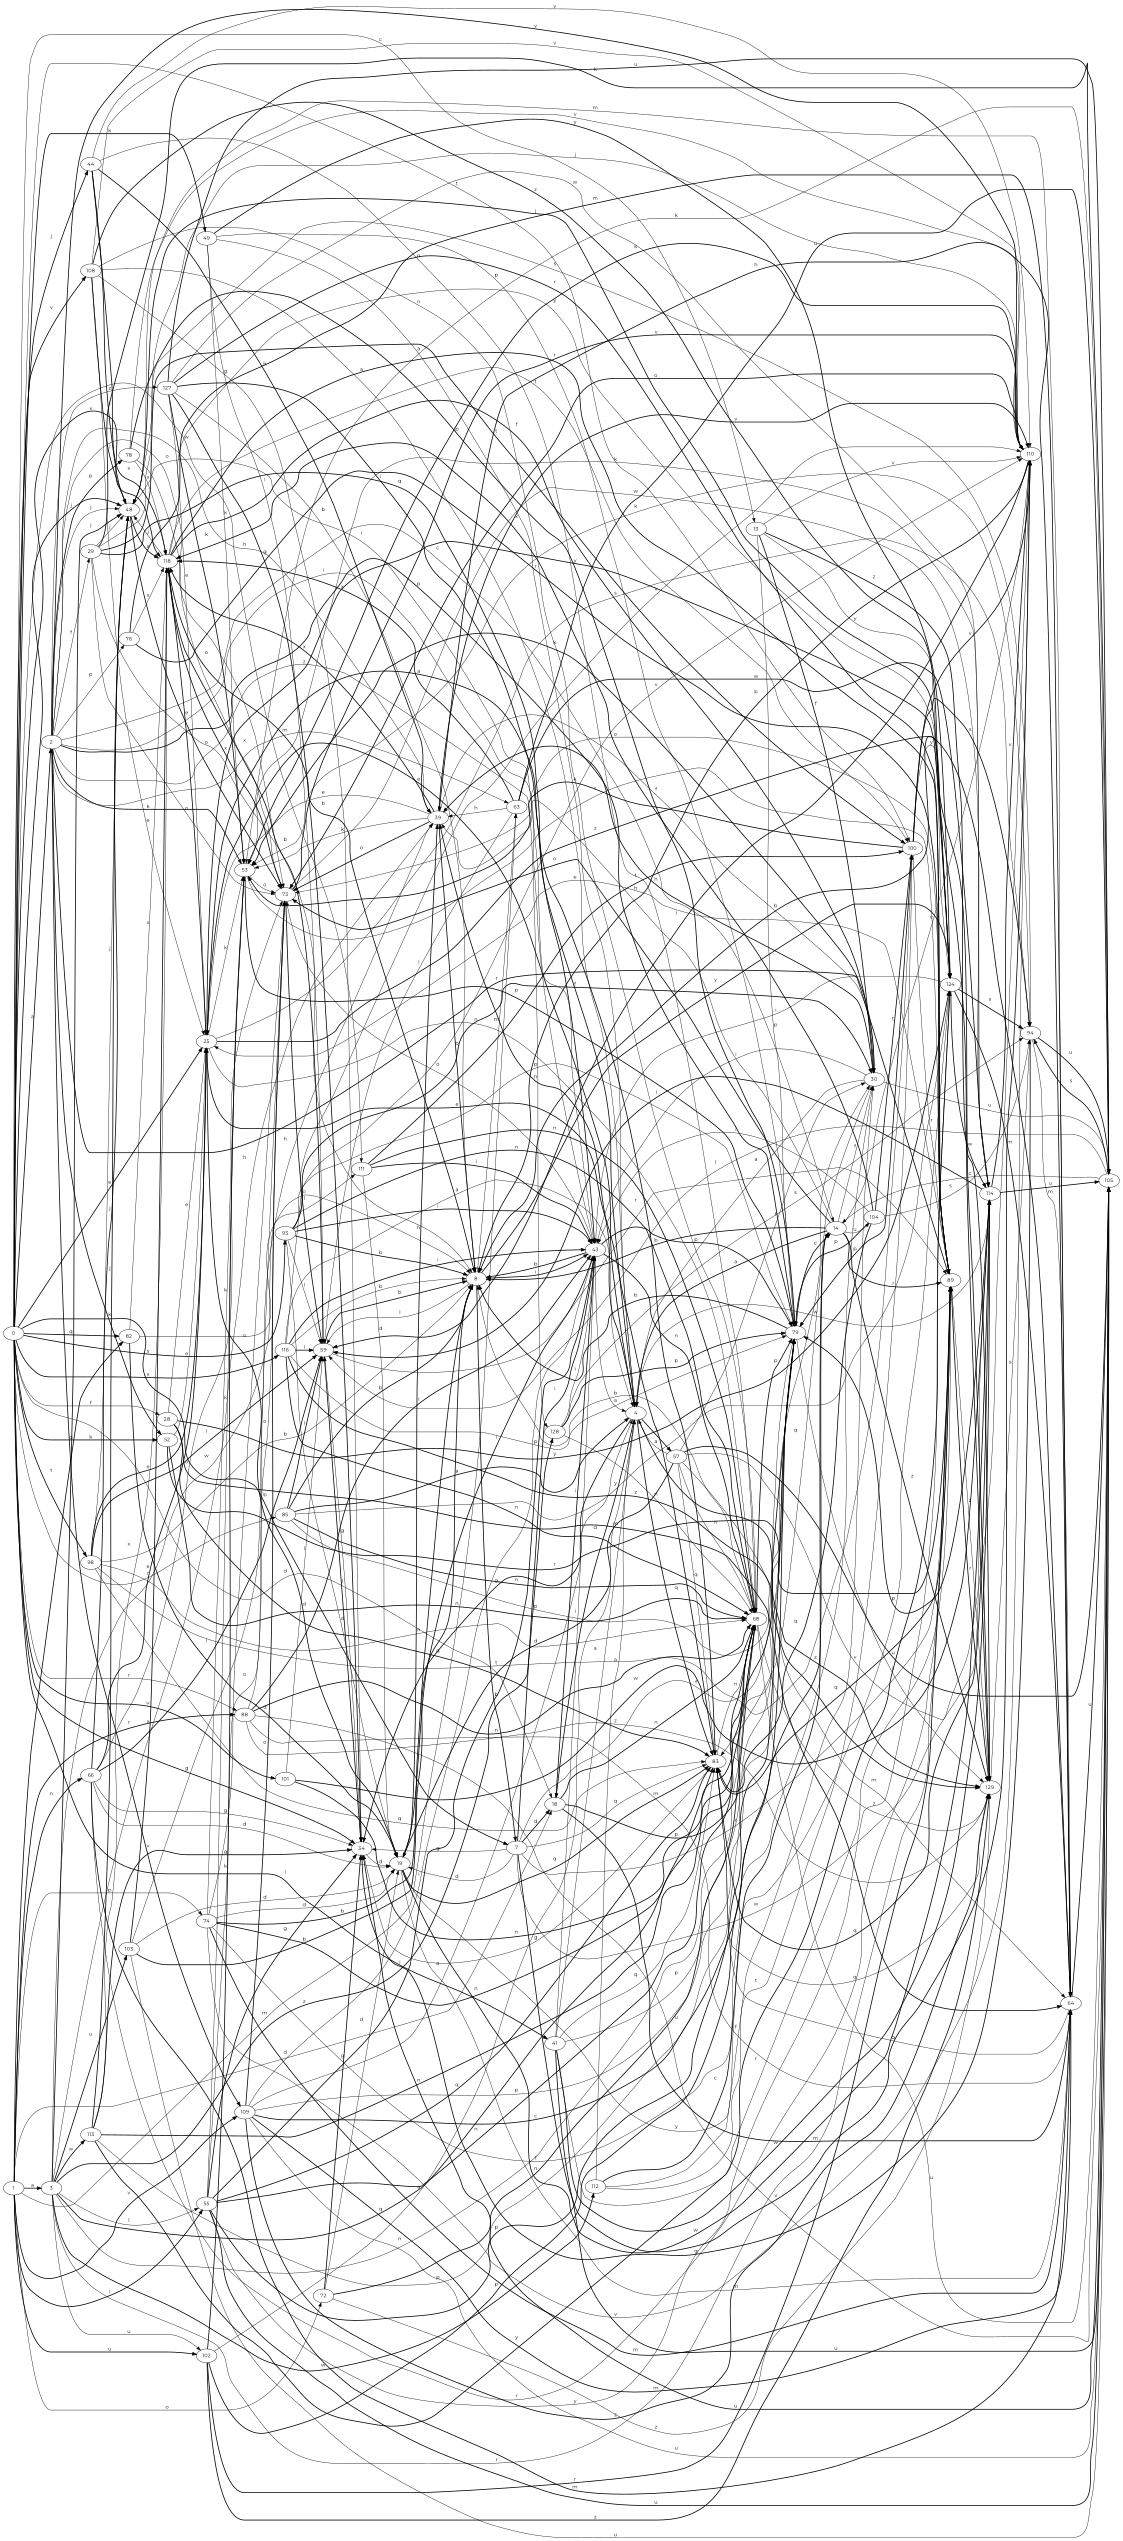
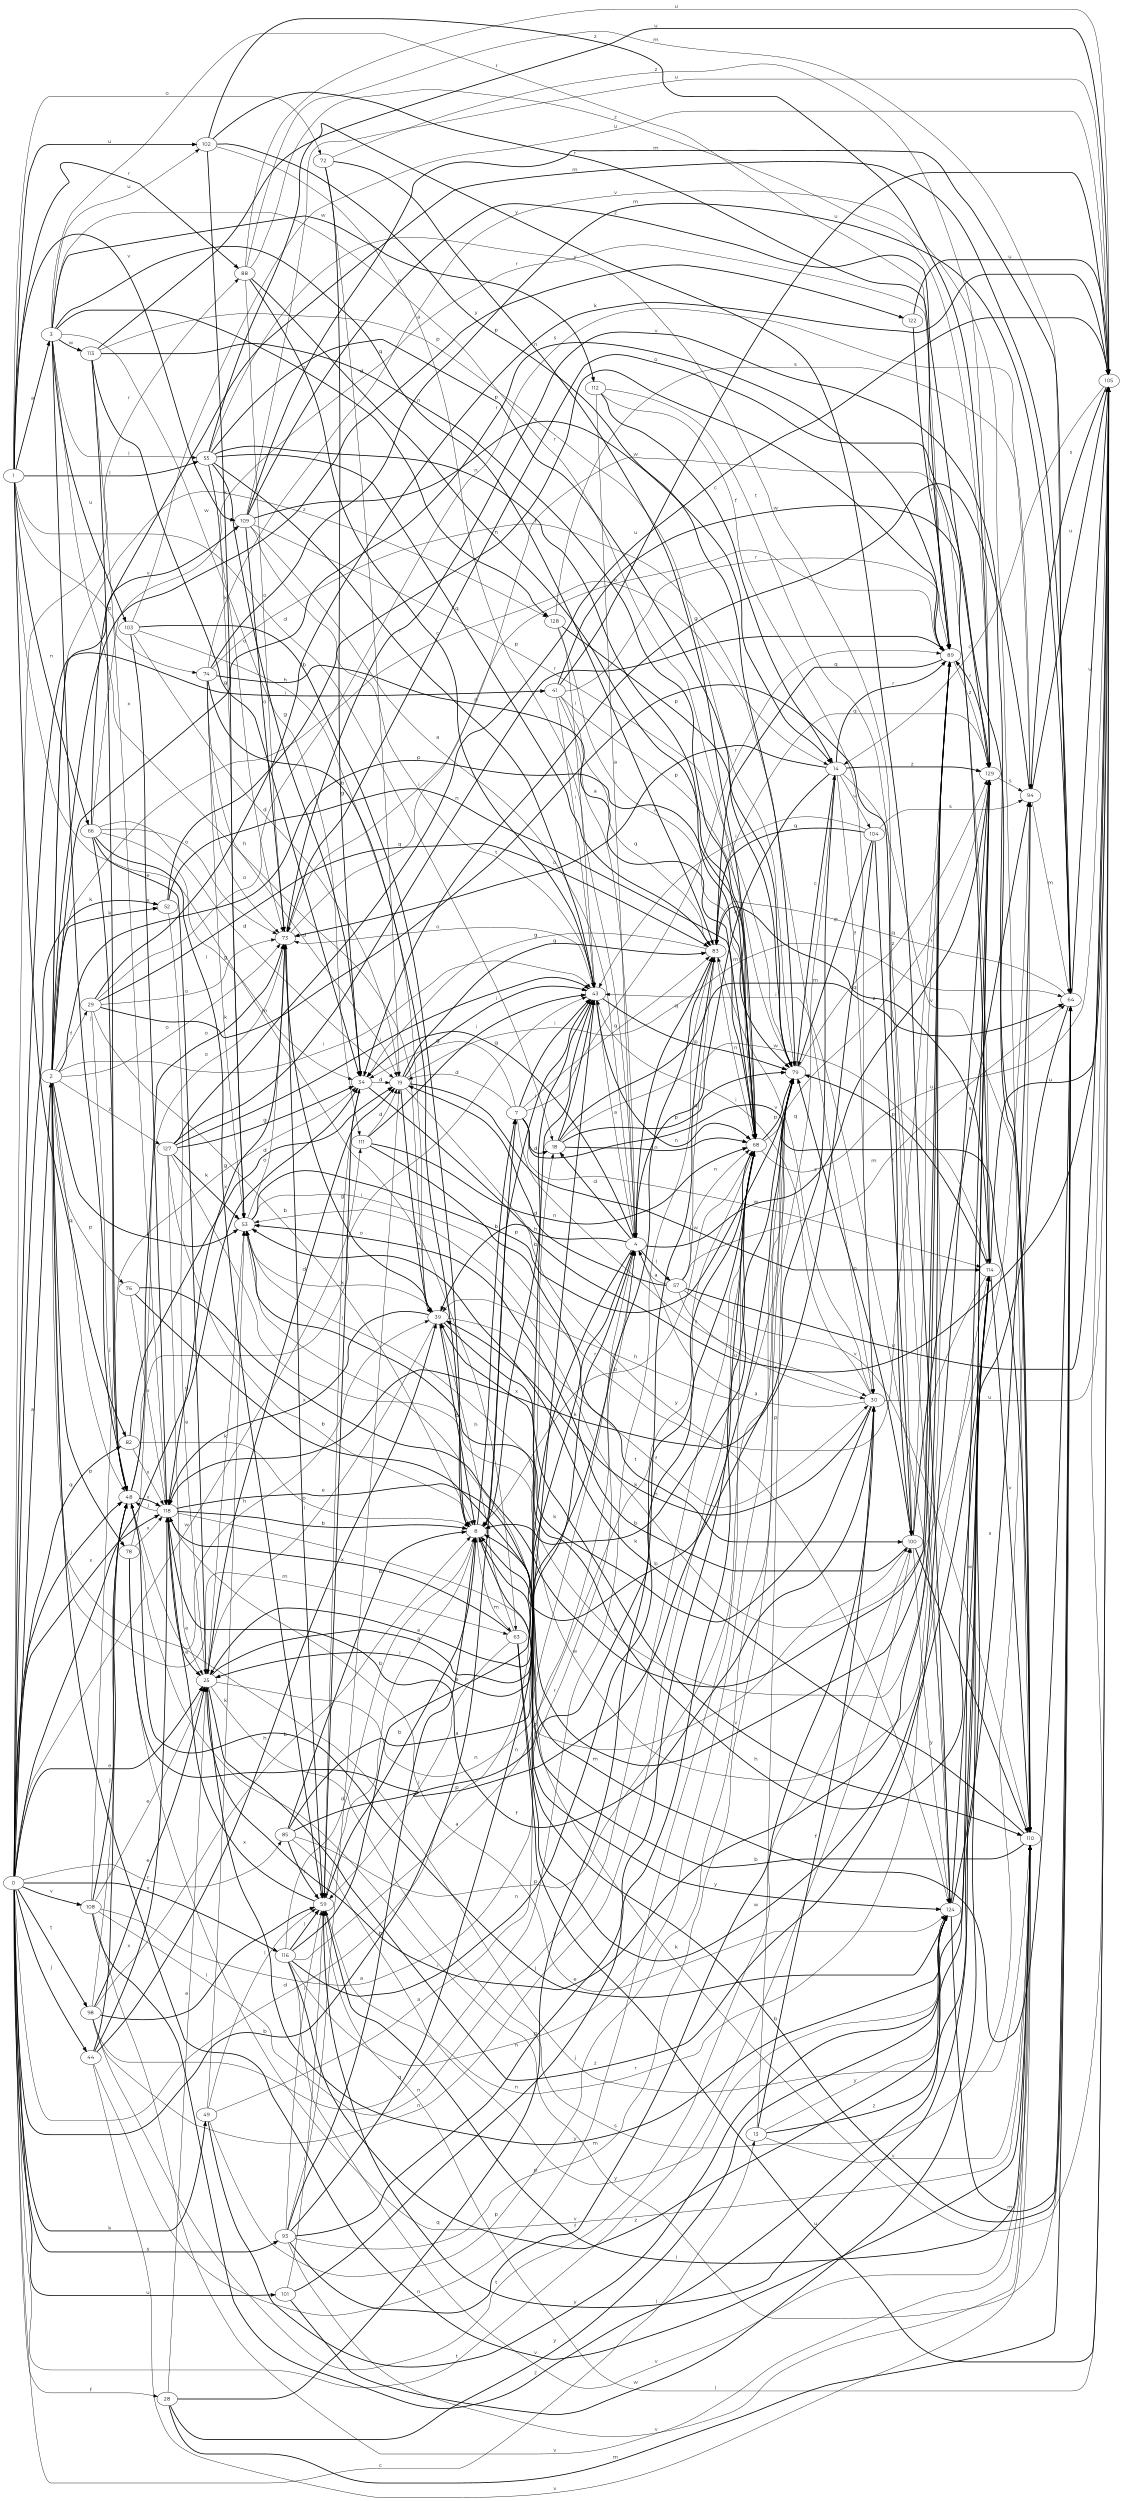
none -> (912, 321)
(663, 905) -> (907, 1664)
(856, 1325) -> (838, 1066)
